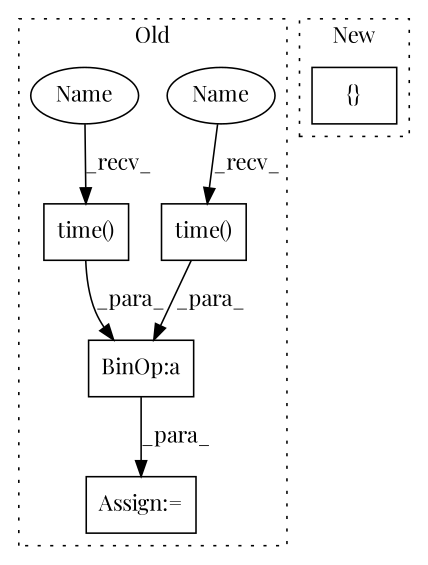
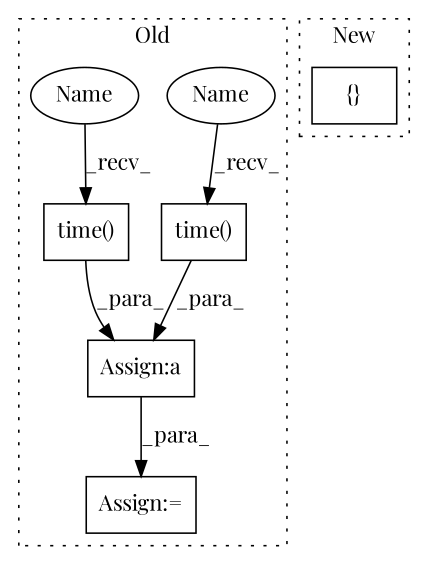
(141, 368) -> (141, 368)
